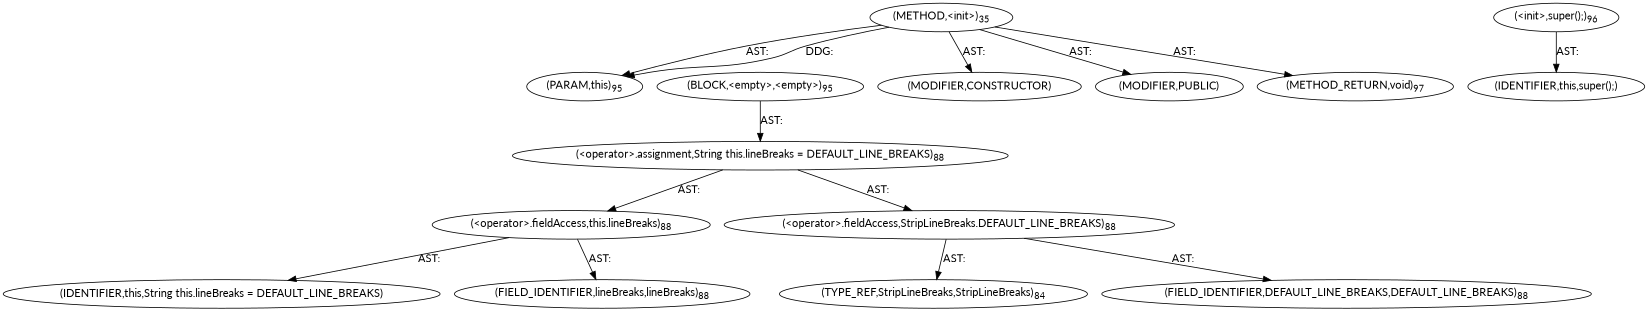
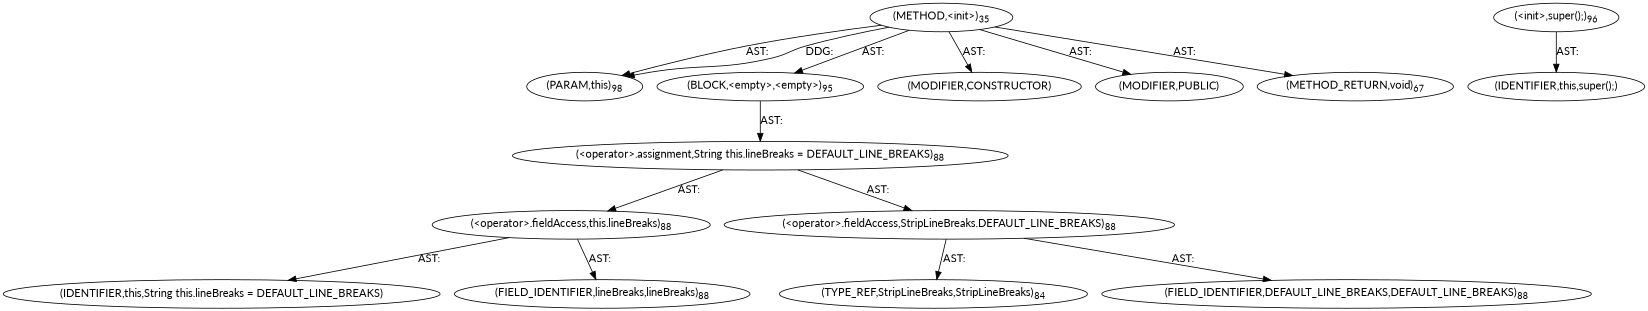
none -> (856, 50)
(617, 85) -> (617, 85)
(1419, 85) -> (1419, 85)
